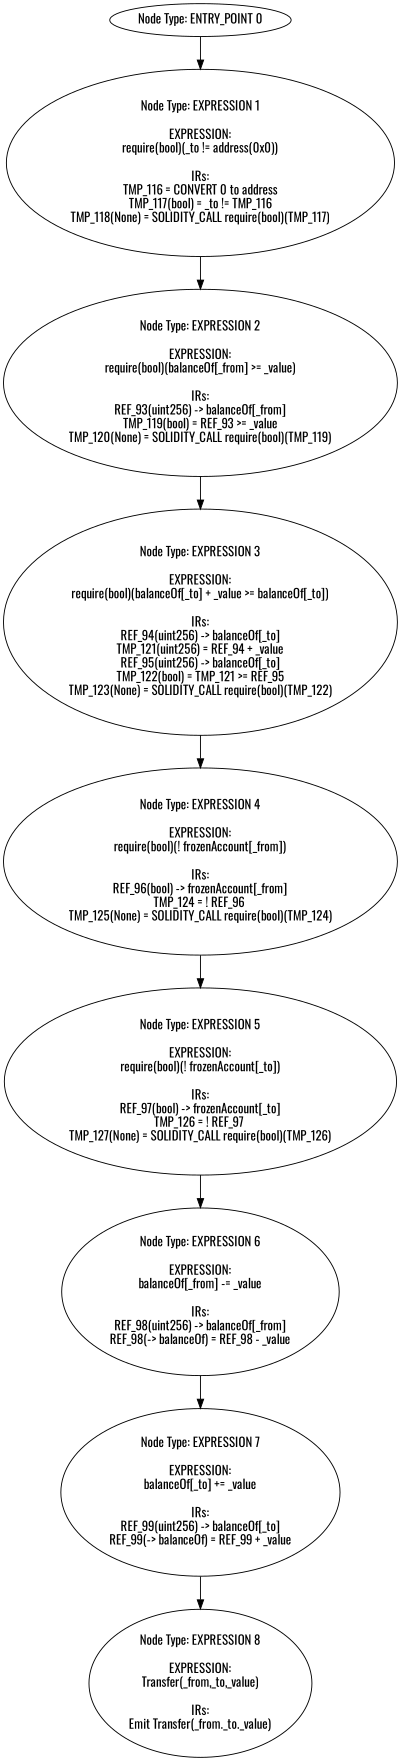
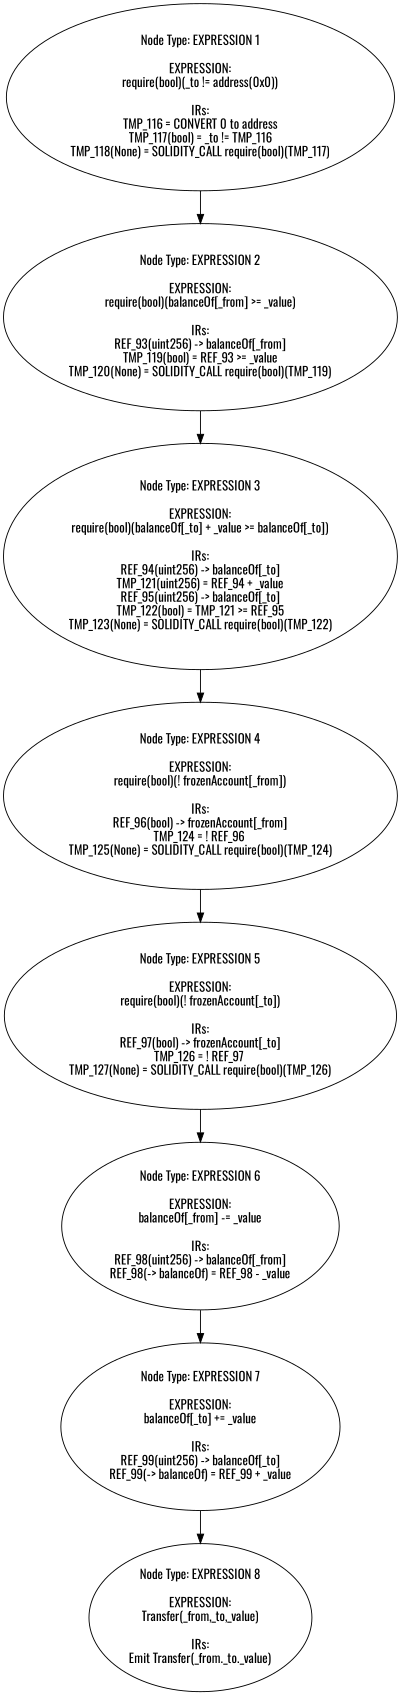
(200, 20) -> none
